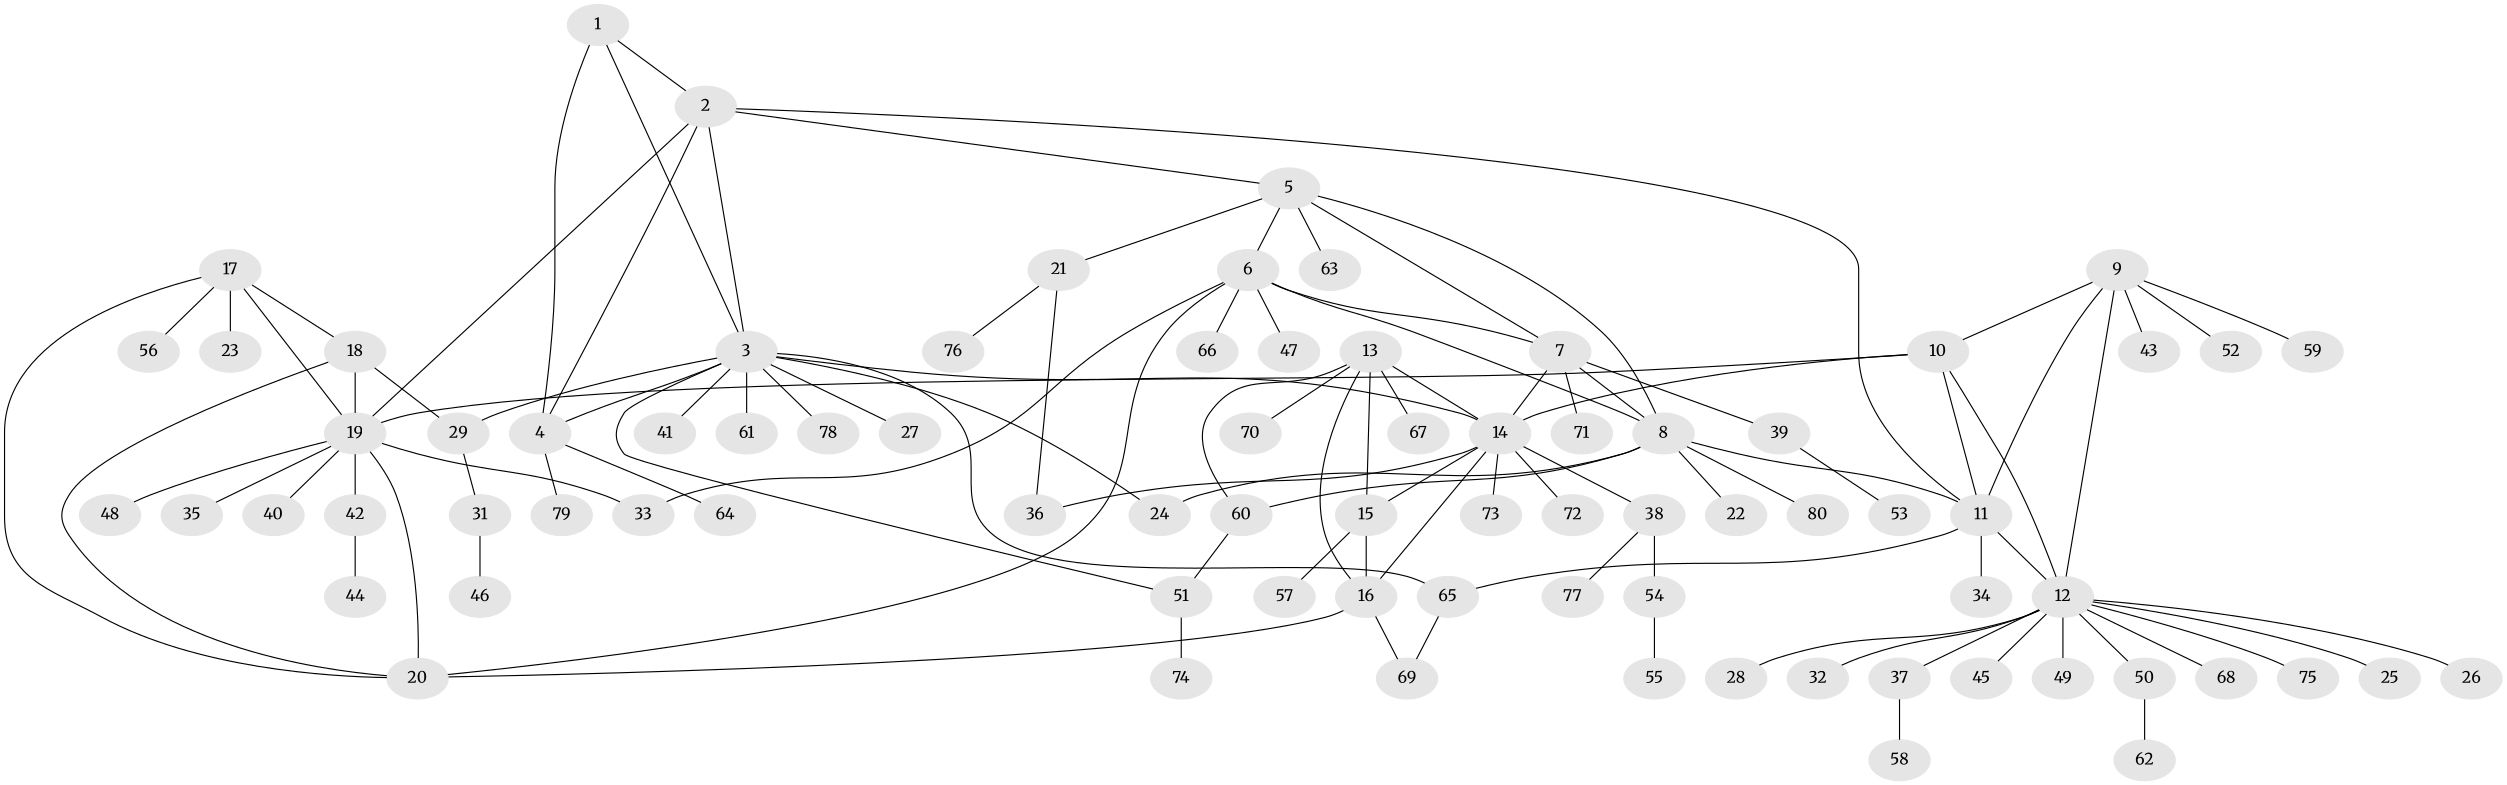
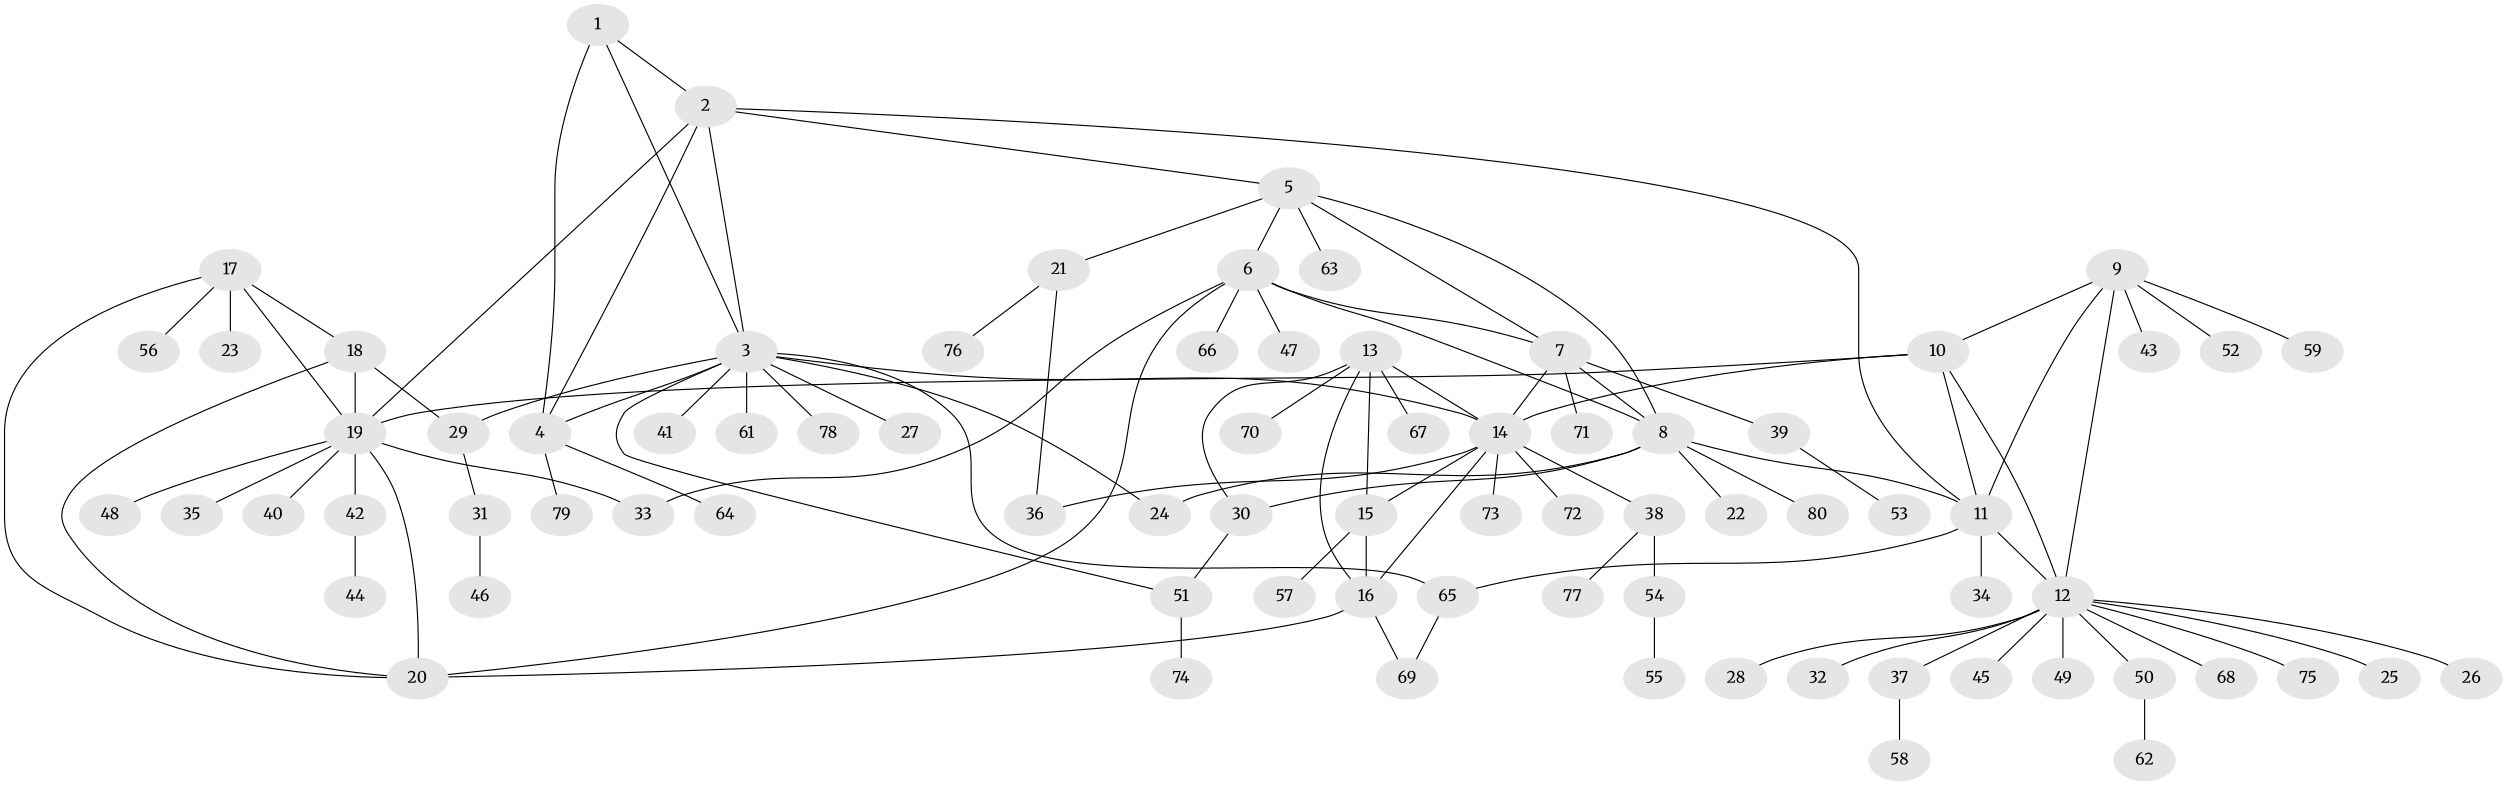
(1241, 515) -> (1241, 515)
